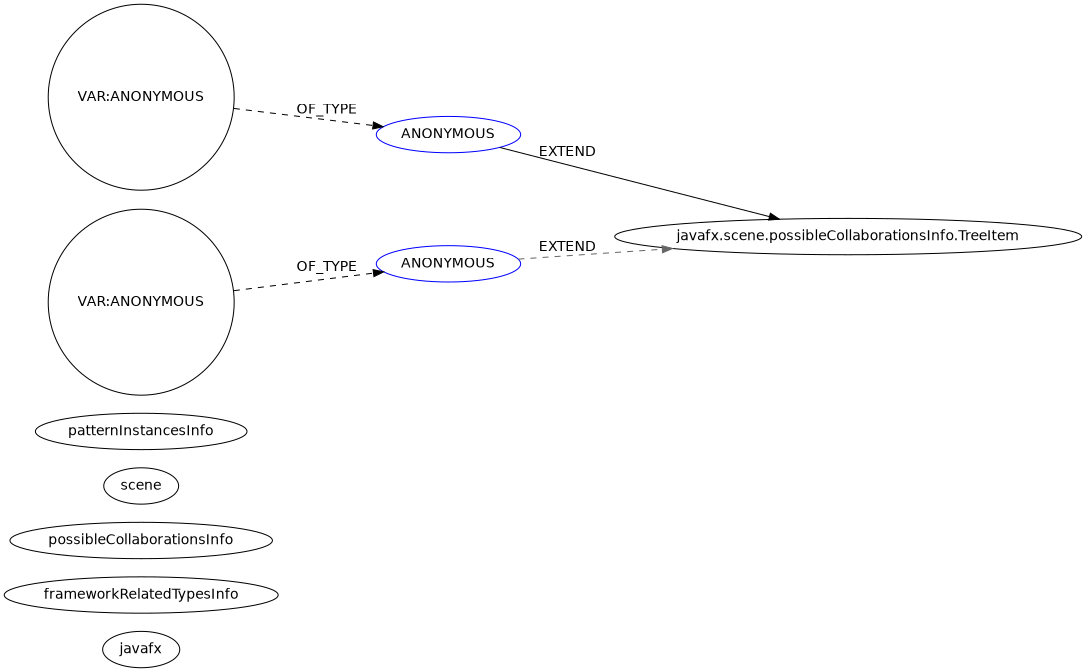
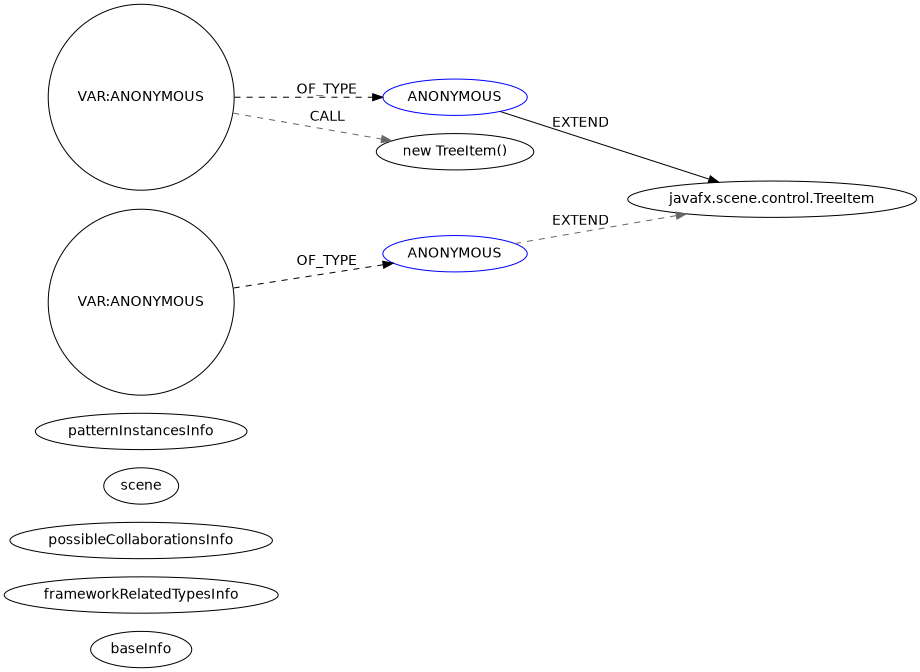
none -> (455, 152)
(848, 237) -> (772, 199)
(141, 650) -> (141, 650)
